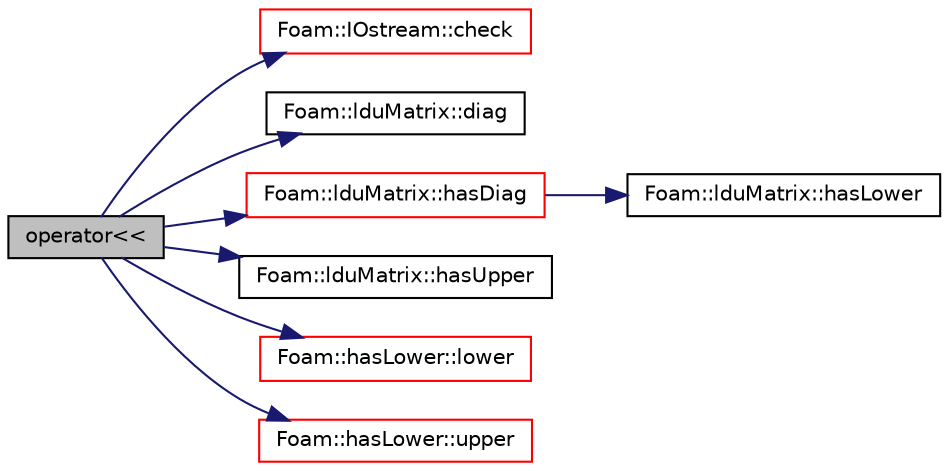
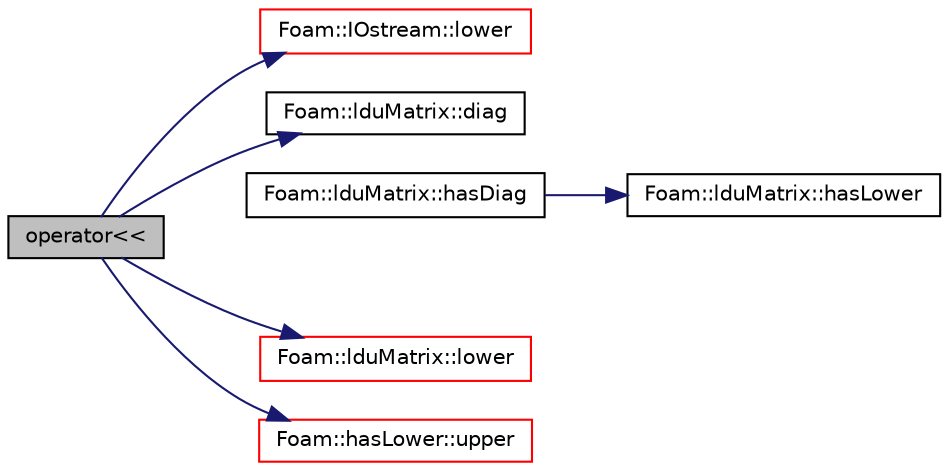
(396, 31) -> (396, 31)
(396, 195) -> (396, 195)
(195, 222) -> none
(396, 277) -> none
(396, 359) -> (396, 359)
